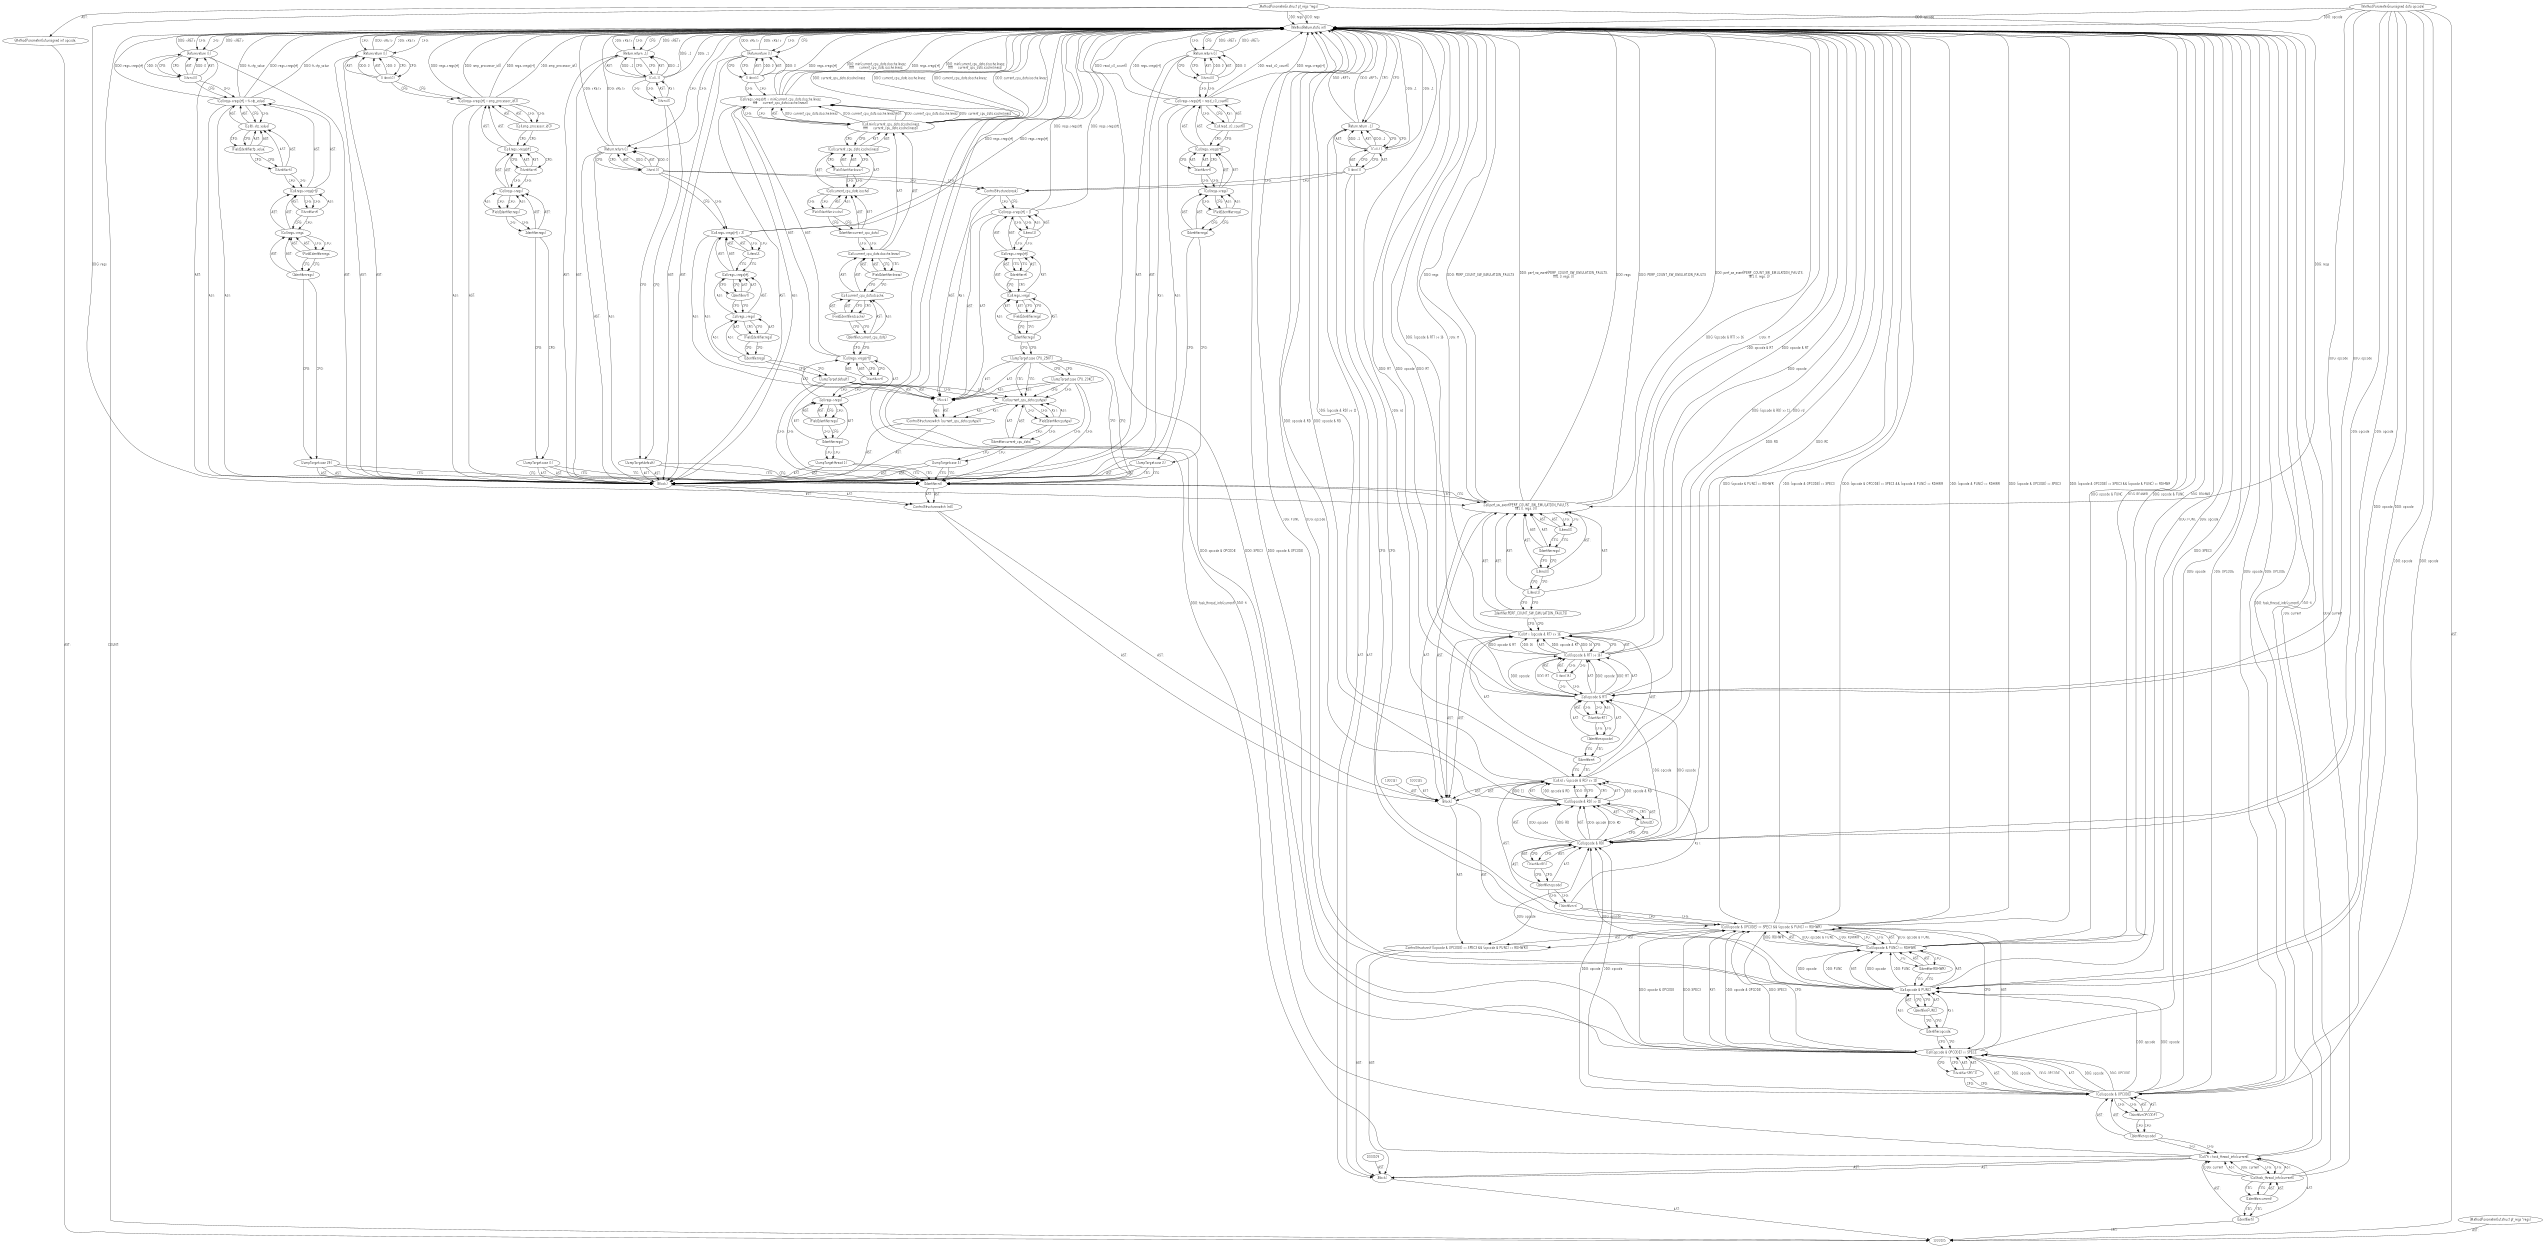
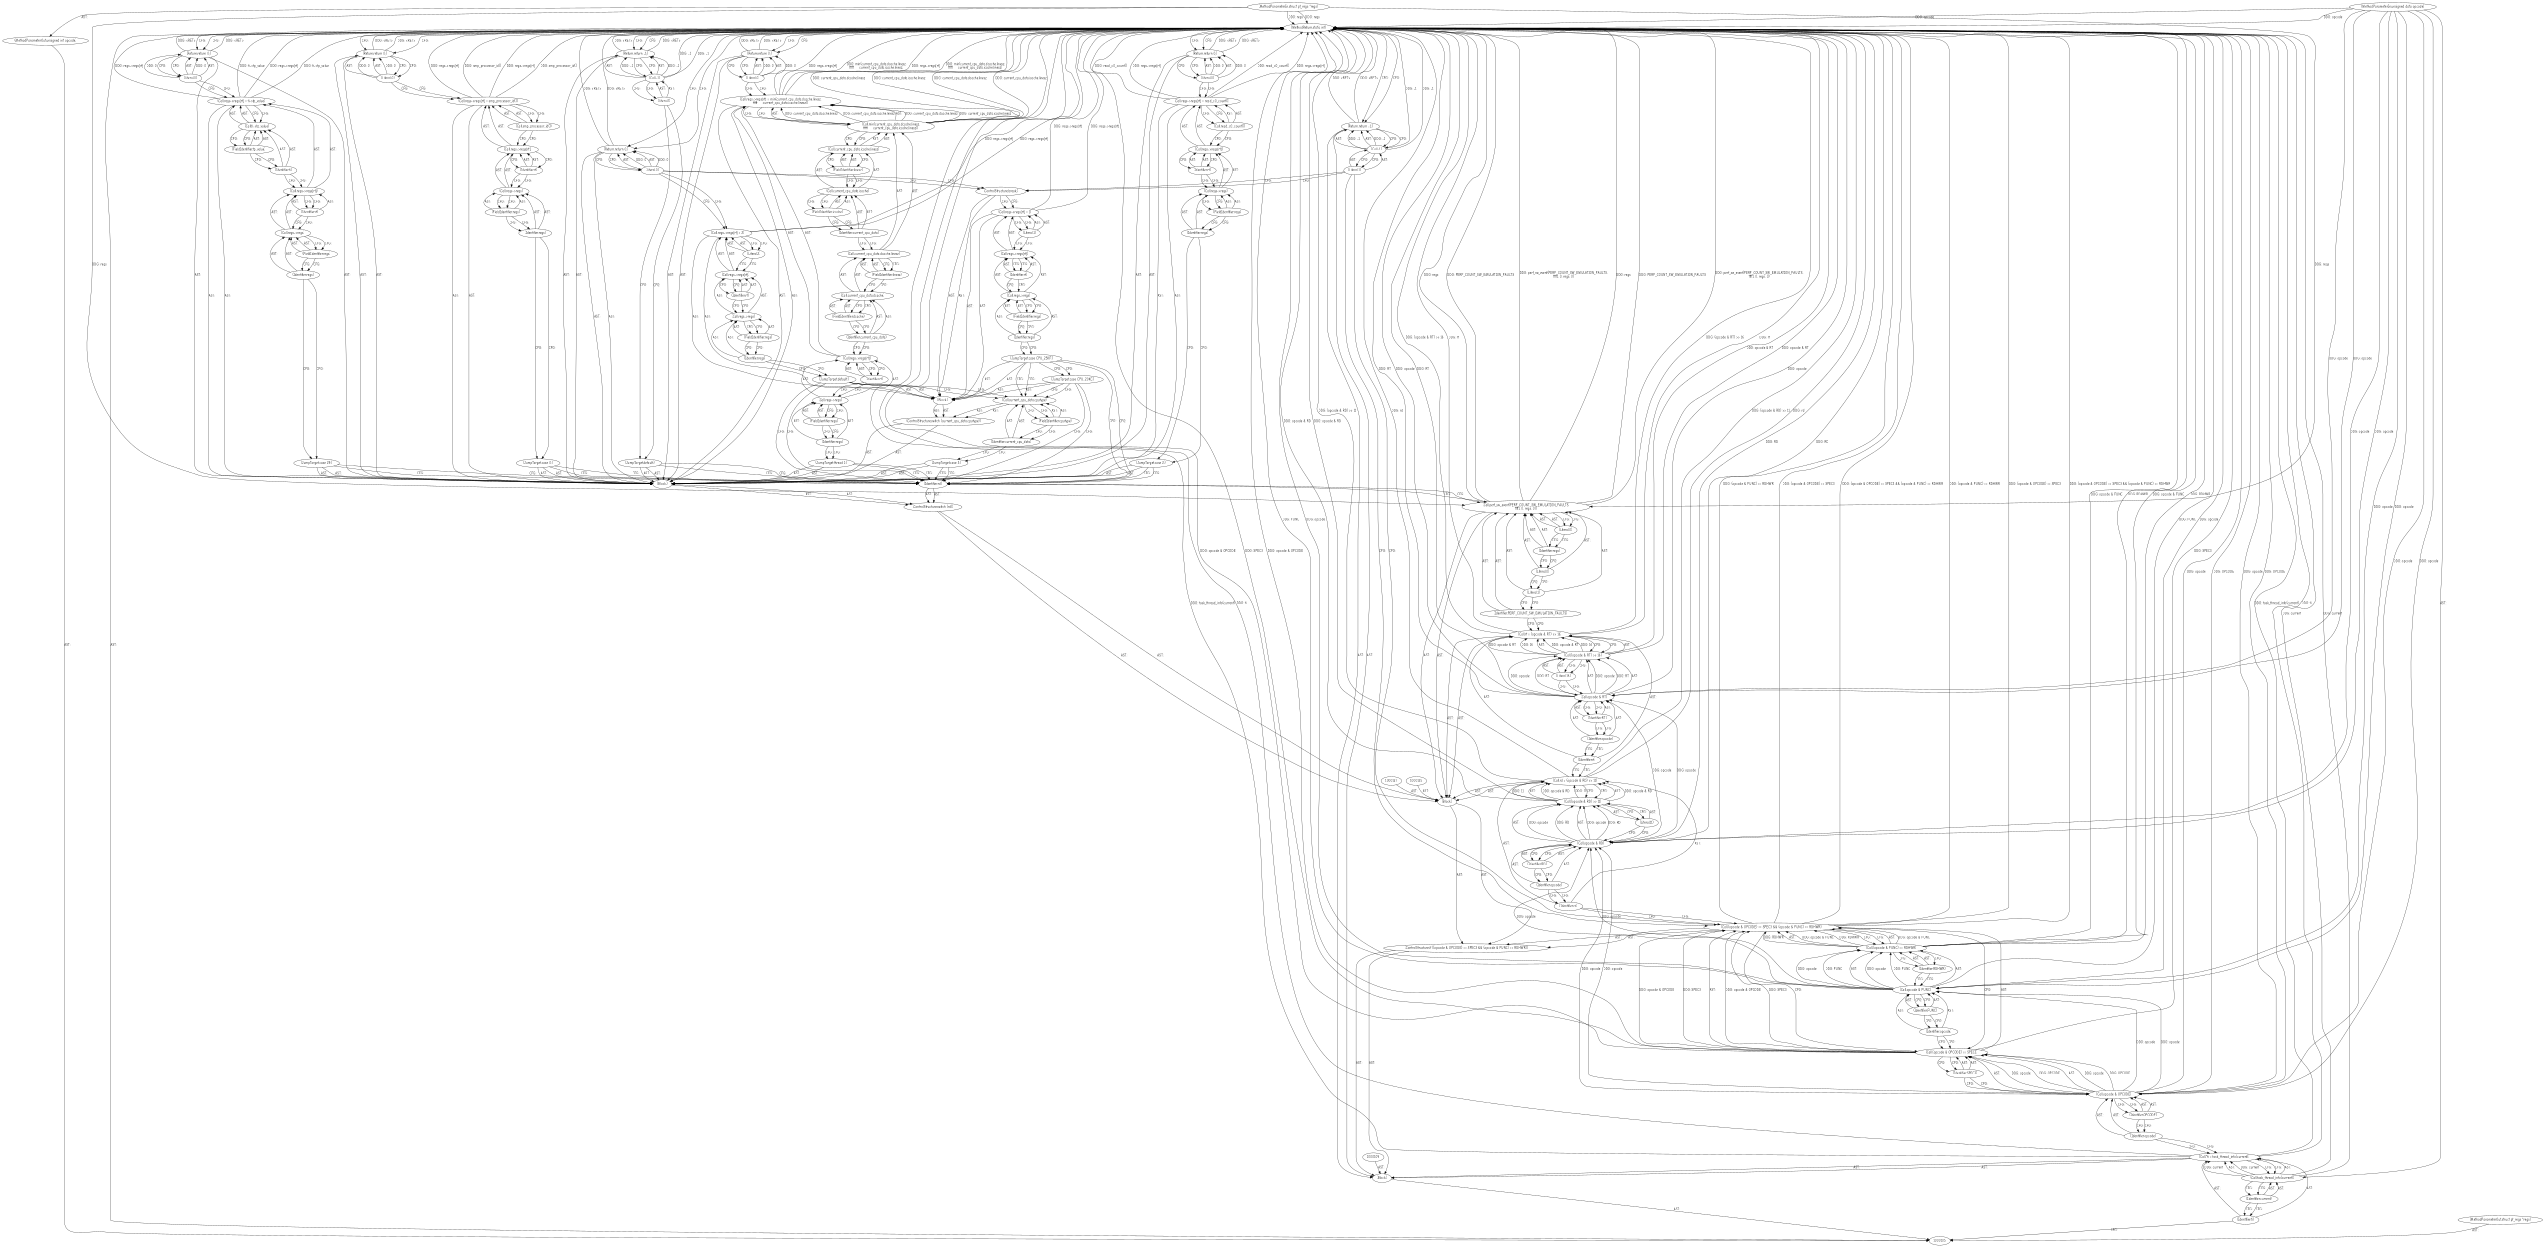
(114, 645) -> (114, 645)
(2451, 854) -> (2440, 648)
